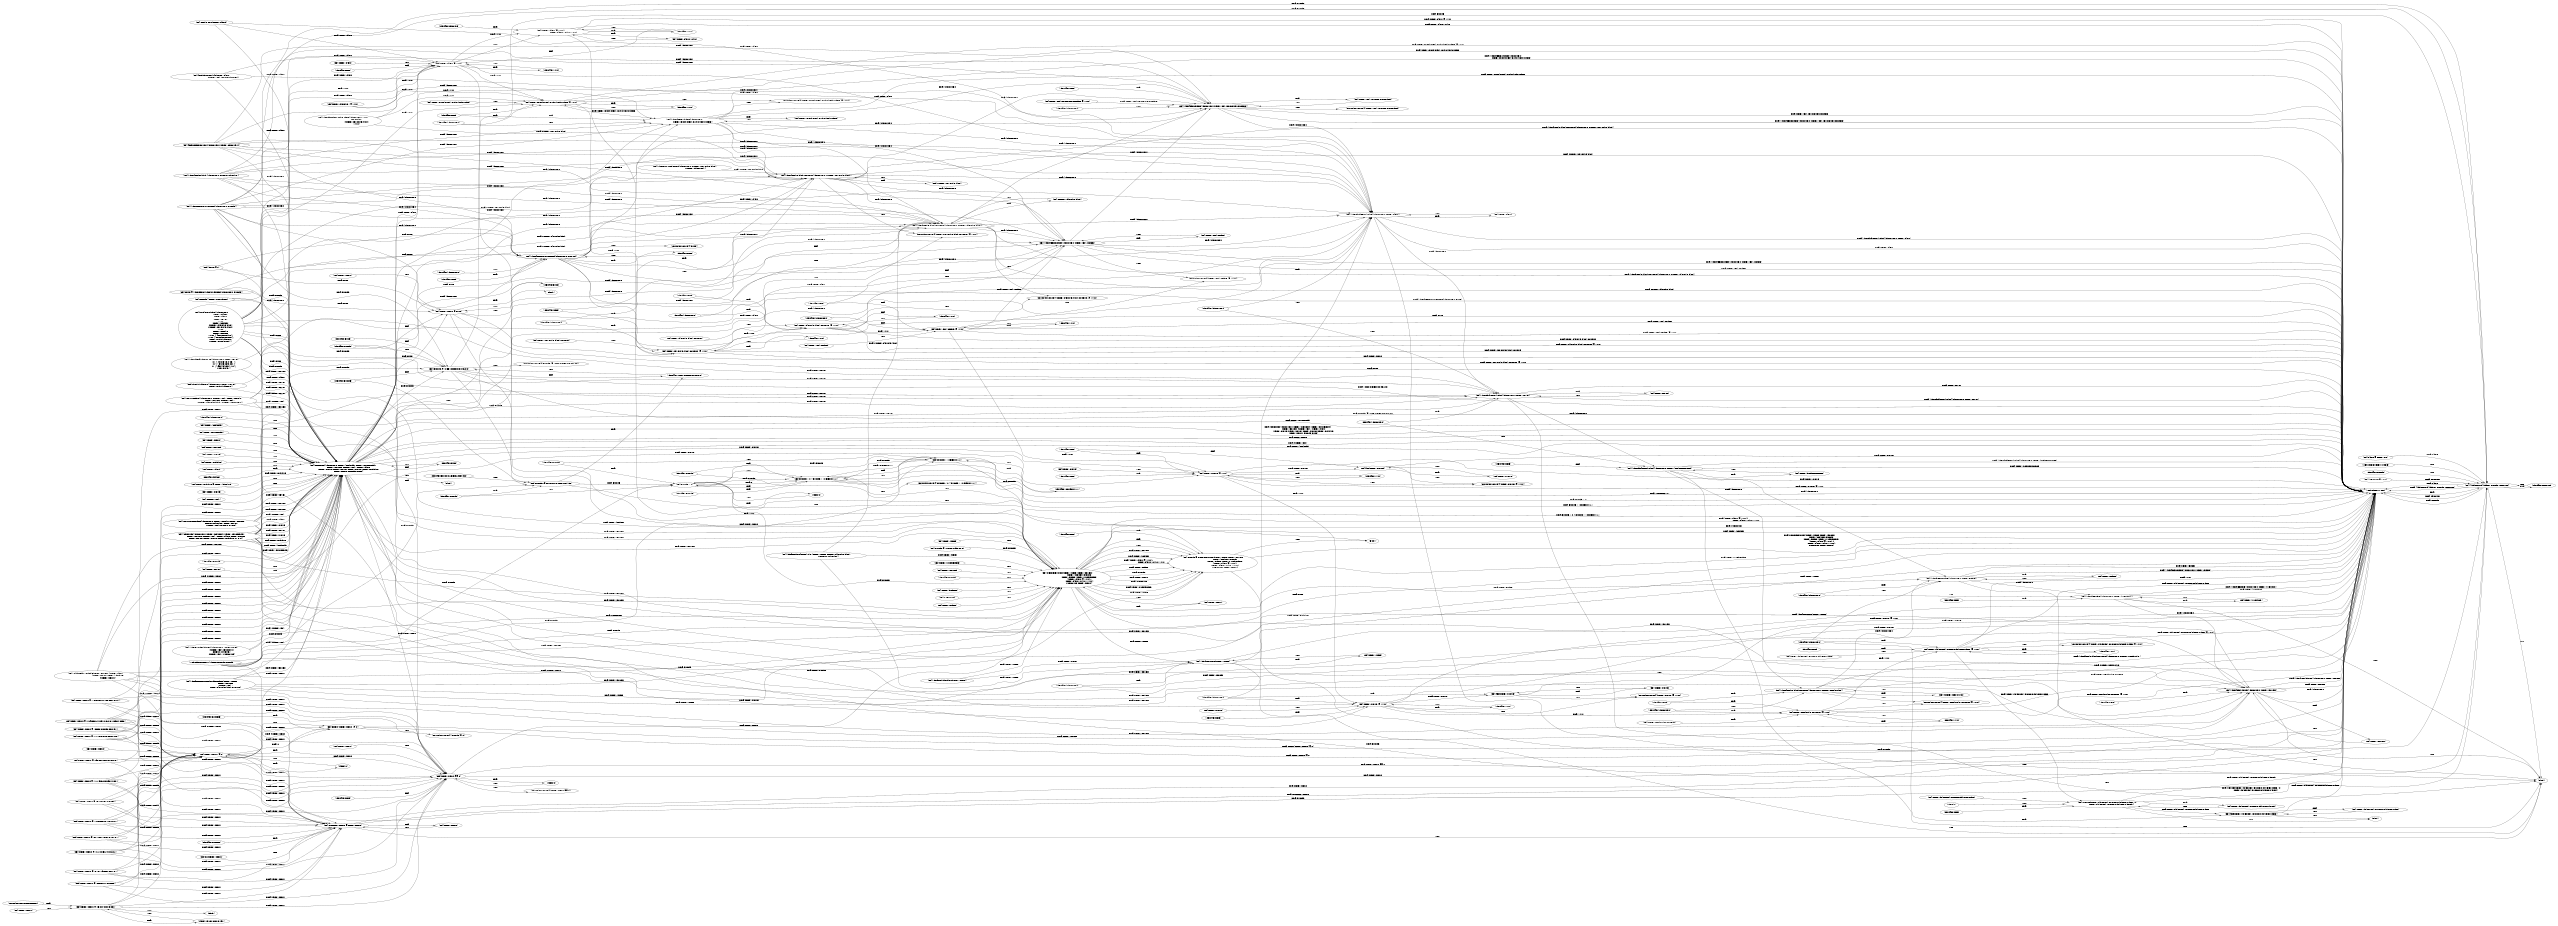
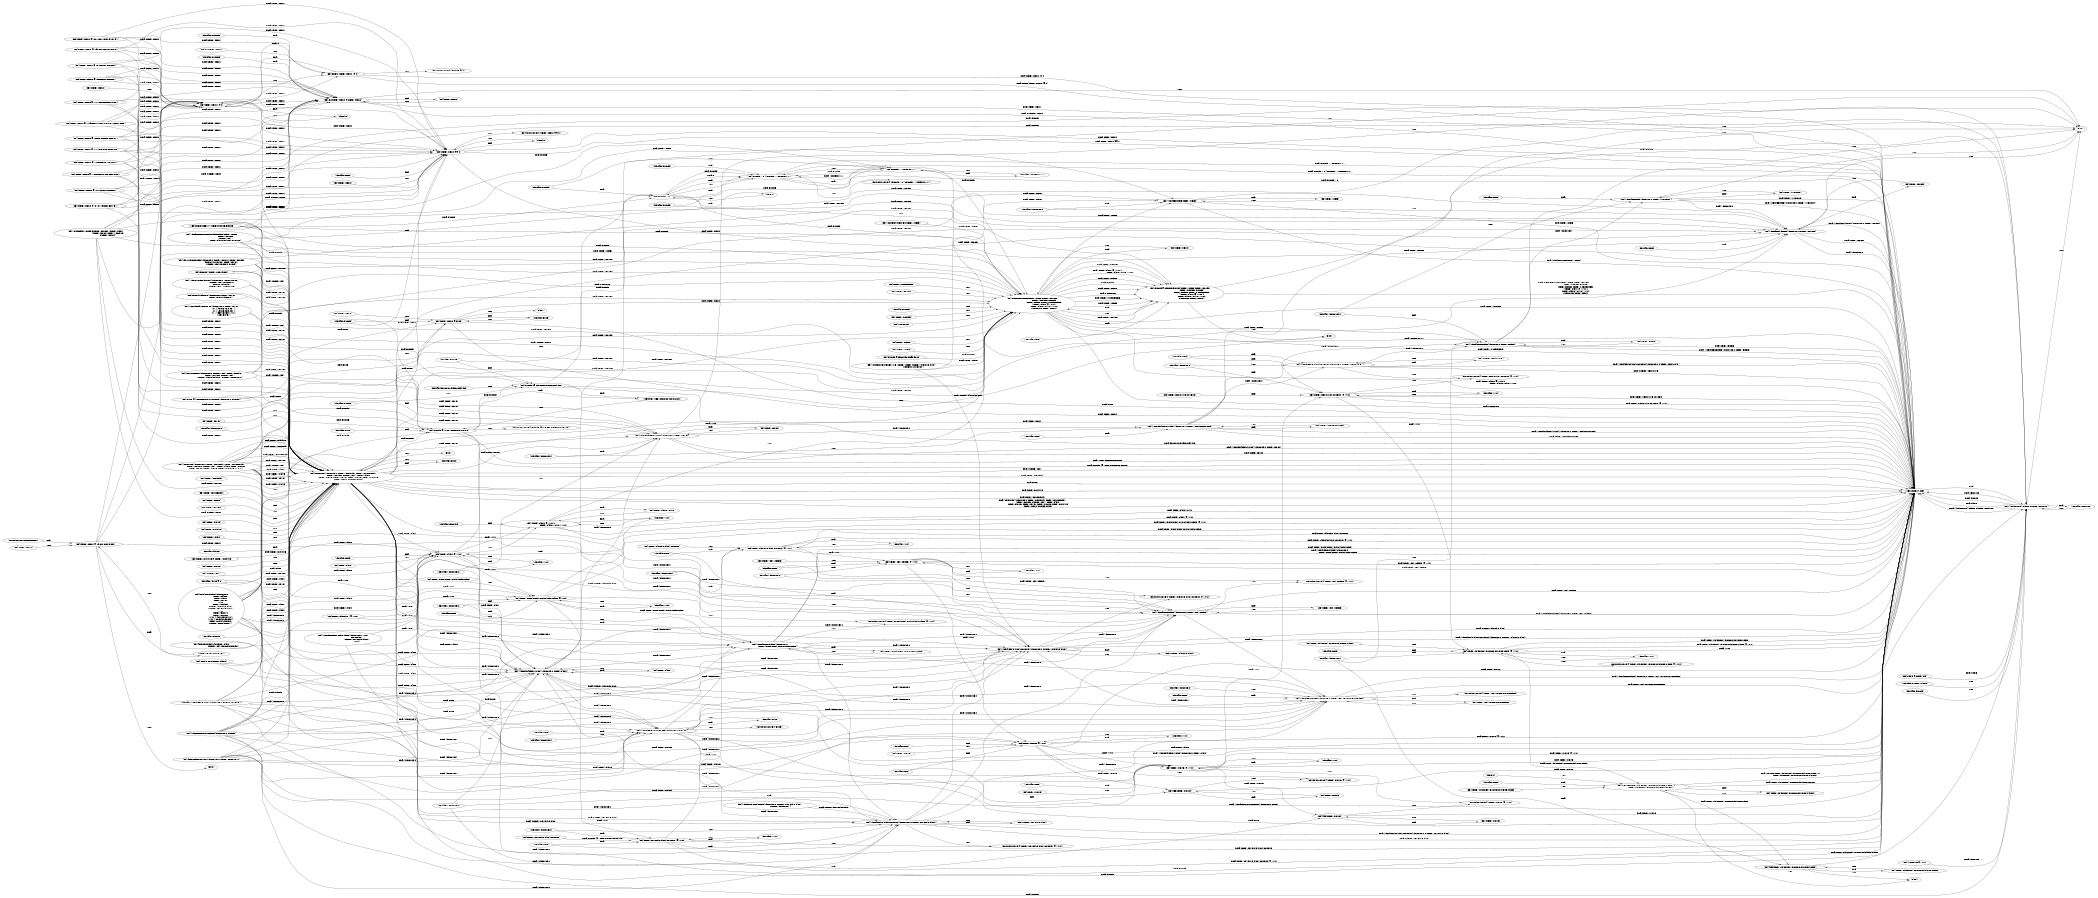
(1067, 101) -> none
(211, 176) -> (211, 703)
(966, 262) -> (597, 709)
(211, 268) -> (211, 581)
(211, 292) -> (211, 400)
(614, 340) -> (602, 839)
(551, 364) -> (541, 428)
(685, 376) -> (662, 399)
none -> (1236, 444)
(947, 549) -> (901, 357)
